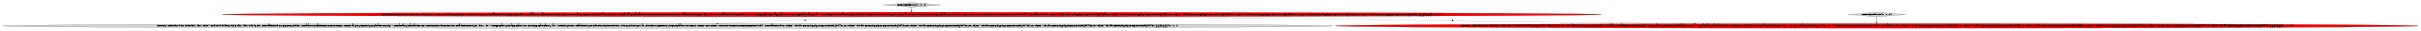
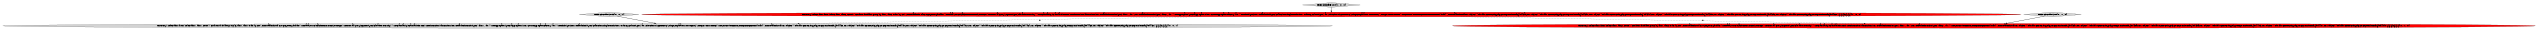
none -> (609, 14)
